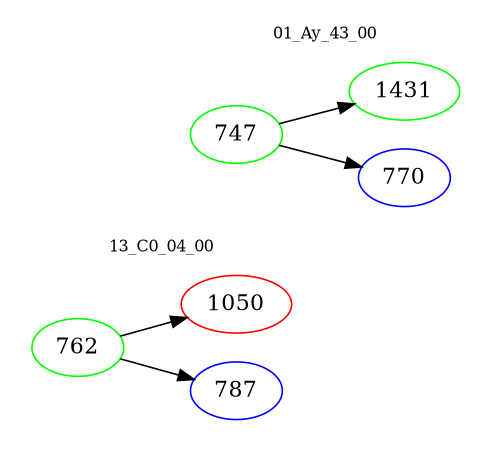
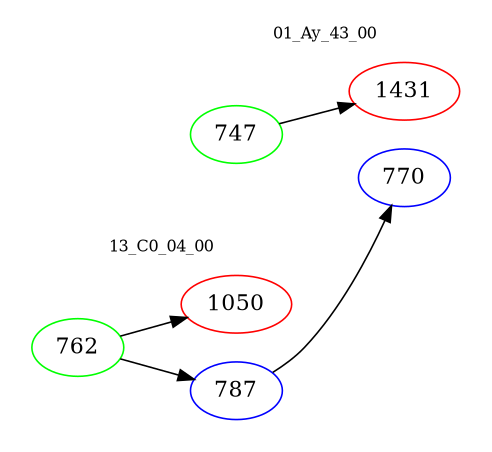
(404, 91) -> (404, 91)
(312, 154) -> (339, 304)
